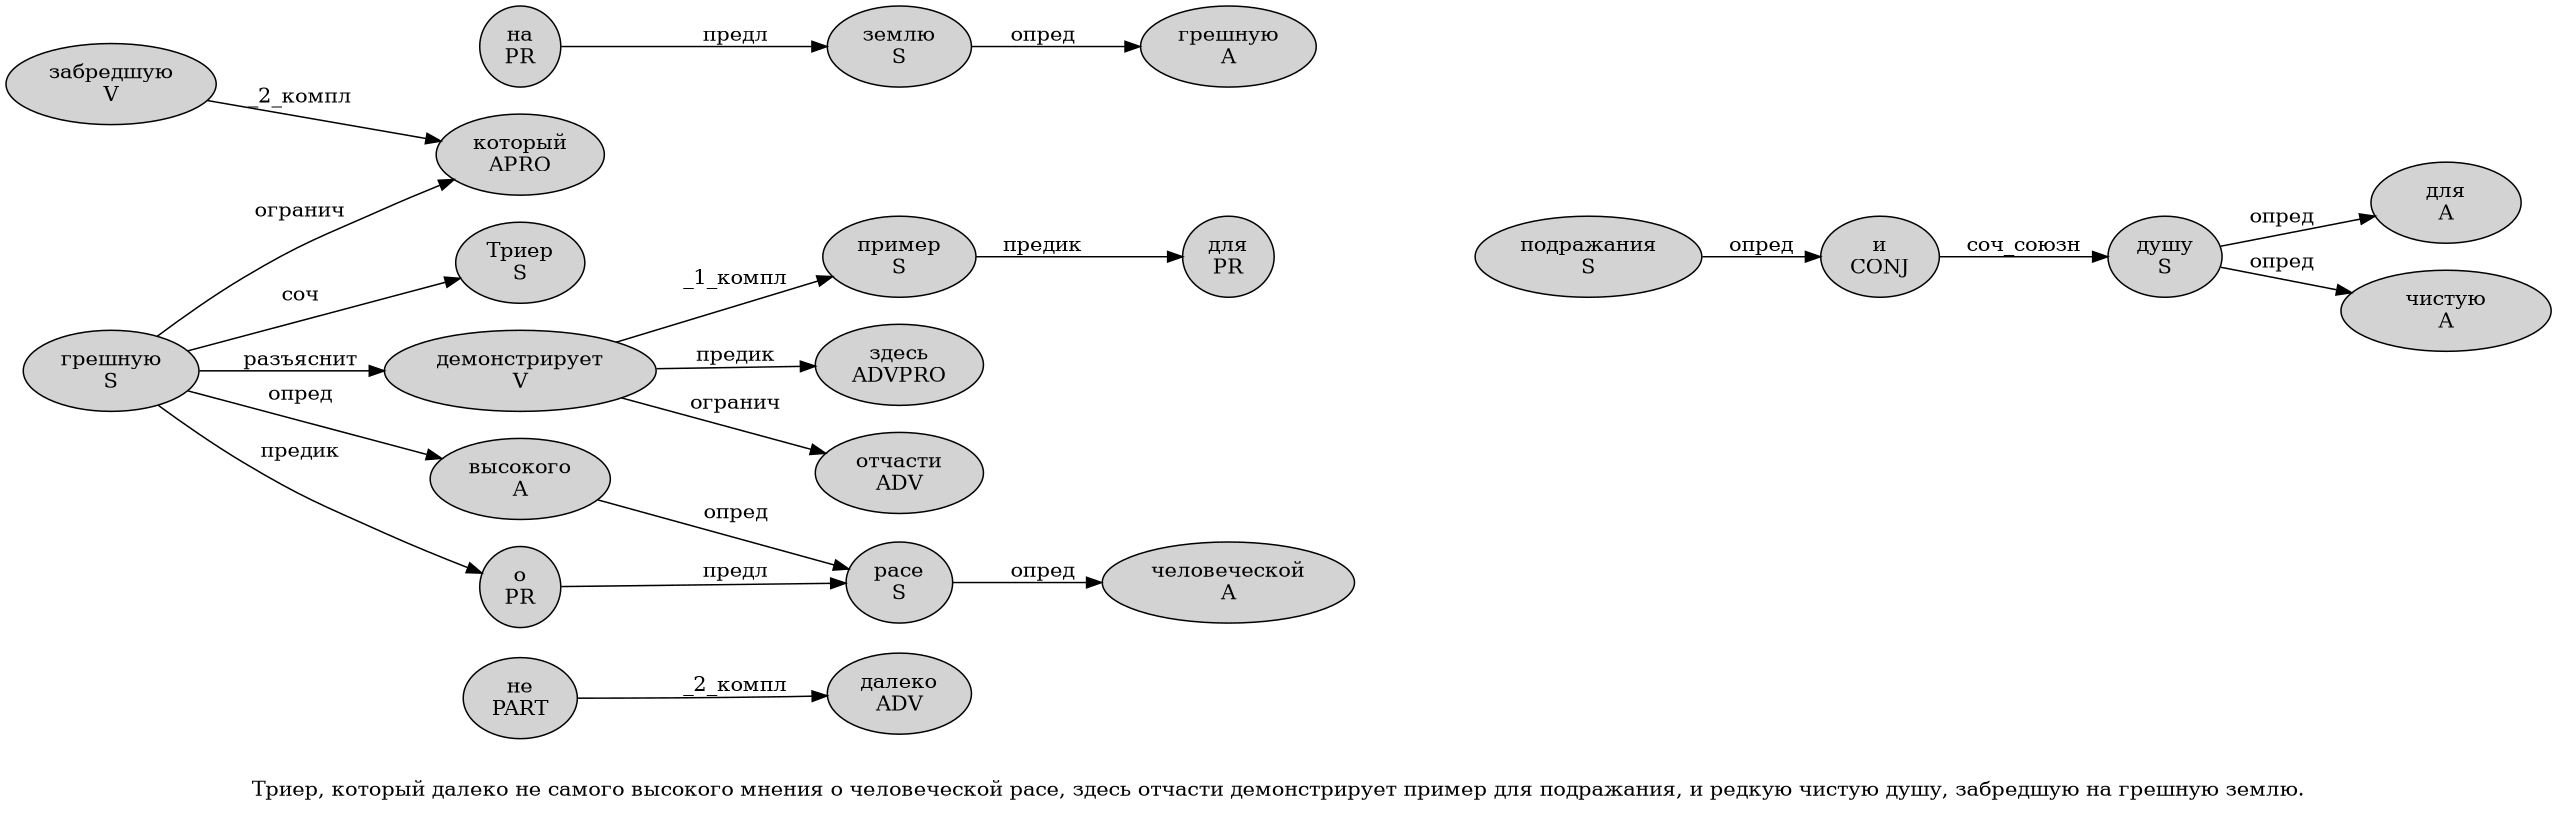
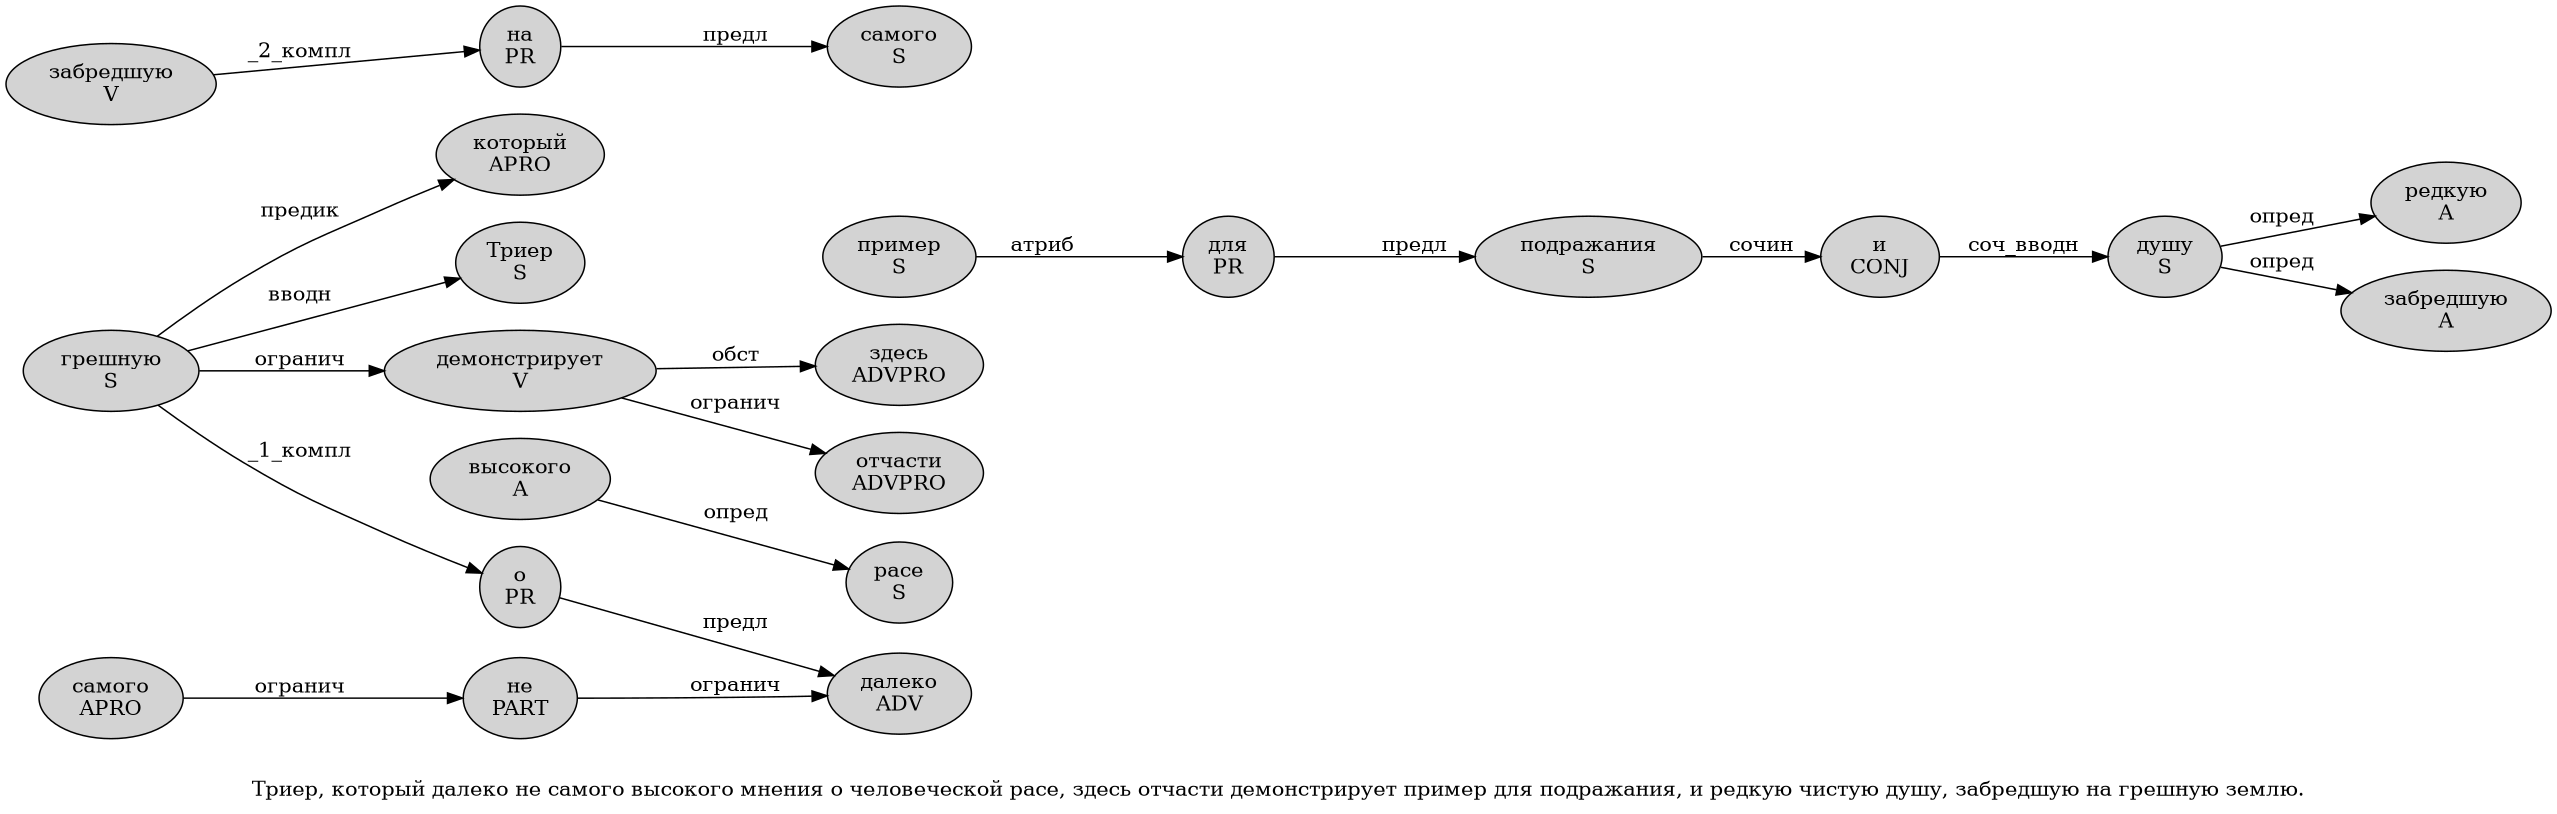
(899, 47) -> (899, 47)
(1228, 47) -> none
(317, 120) -> (339, 63)
(2446, 203) -> (2446, 203)
(300, 211) -> (300, 211)
(1043, 245) -> (1043, 245)
(1761, 245) -> (1761, 245)
(2024, 245) -> (2024, 245)
none -> (1367, 257)
(300, 295) -> (300, 295)
(2446, 311) -> (2446, 311)
(717, 312) -> none
(736, 355) -> (736, 355)
(300, 360) -> (300, 360)
(307, 423) -> none
(300, 451) -> (300, 451)
(899, 473) -> (899, 473)
(1228, 583) -> none
(696, 585) -> (690, 635)
(736, 685) -> (736, 685)
none -> (111, 698)
